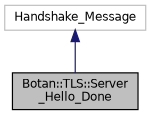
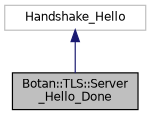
(75, 18) -> (75, 18)
